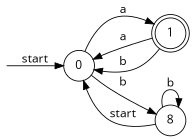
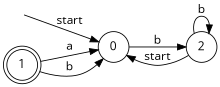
(108, 21) -> none
(170, 120) -> (202, 47)
